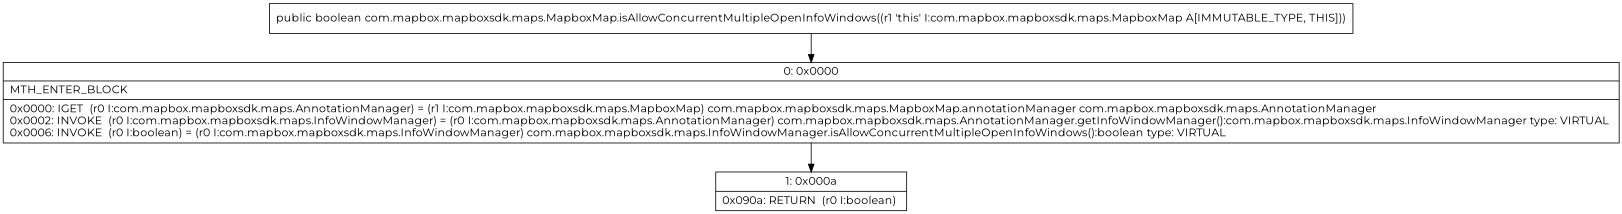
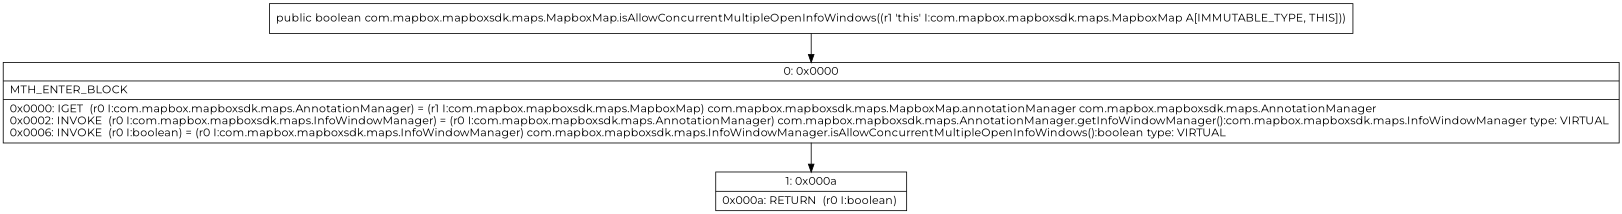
(811, 201) -> (811, 201)
